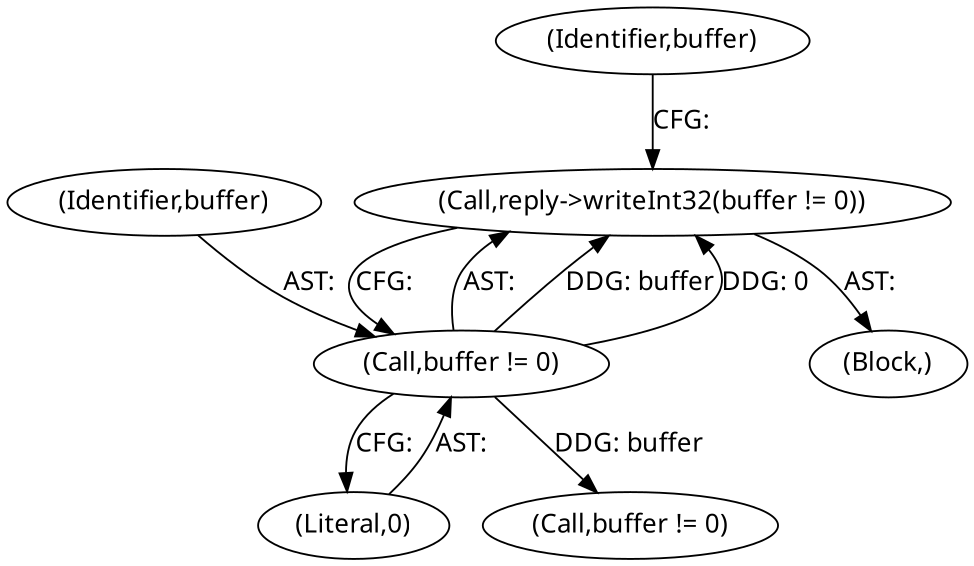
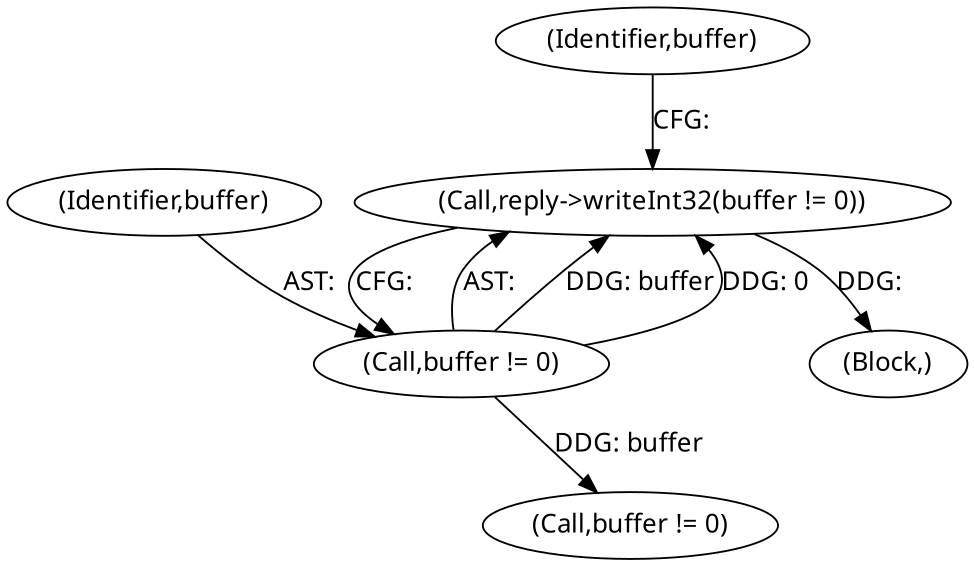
(874, 283) -> (874, 283)
(354, 526) -> none
